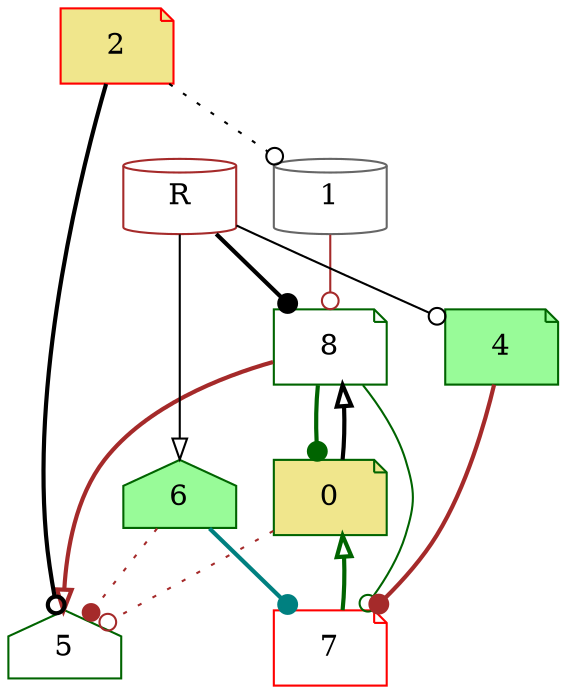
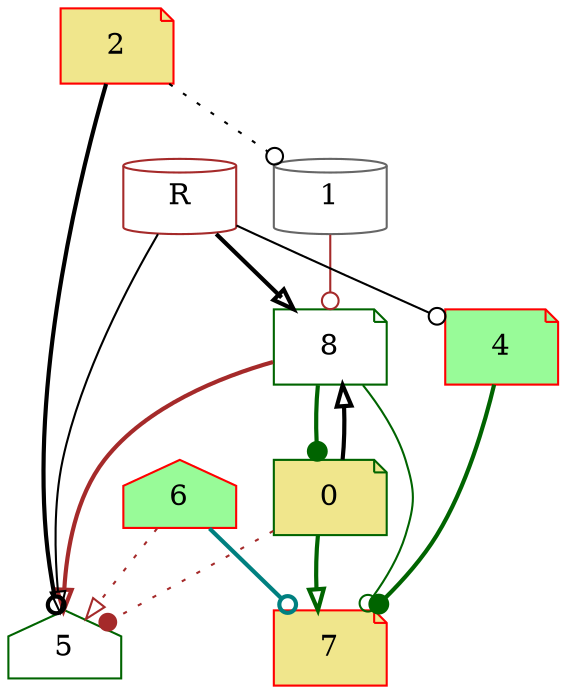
(249, 266) -> (249, 266)
(180, 336) -> (78, 405)
(502, 347) -> (502, 347)
(180, 497) -> (180, 497)
(456, 500) -> (456, 500)
(246, 564) -> (246, 564)
(127, 567) -> (127, 567)
(194, 574) -> (194, 574)
(344, 583) -> (316, 562)
(330, 648) -> (330, 648)
